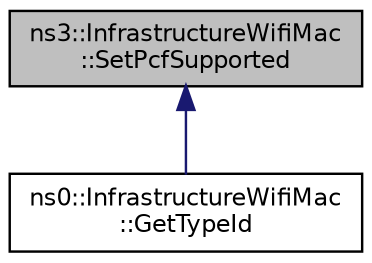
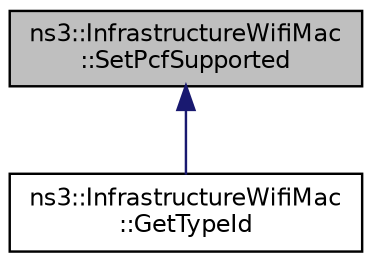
(186, 213) -> (186, 213)
